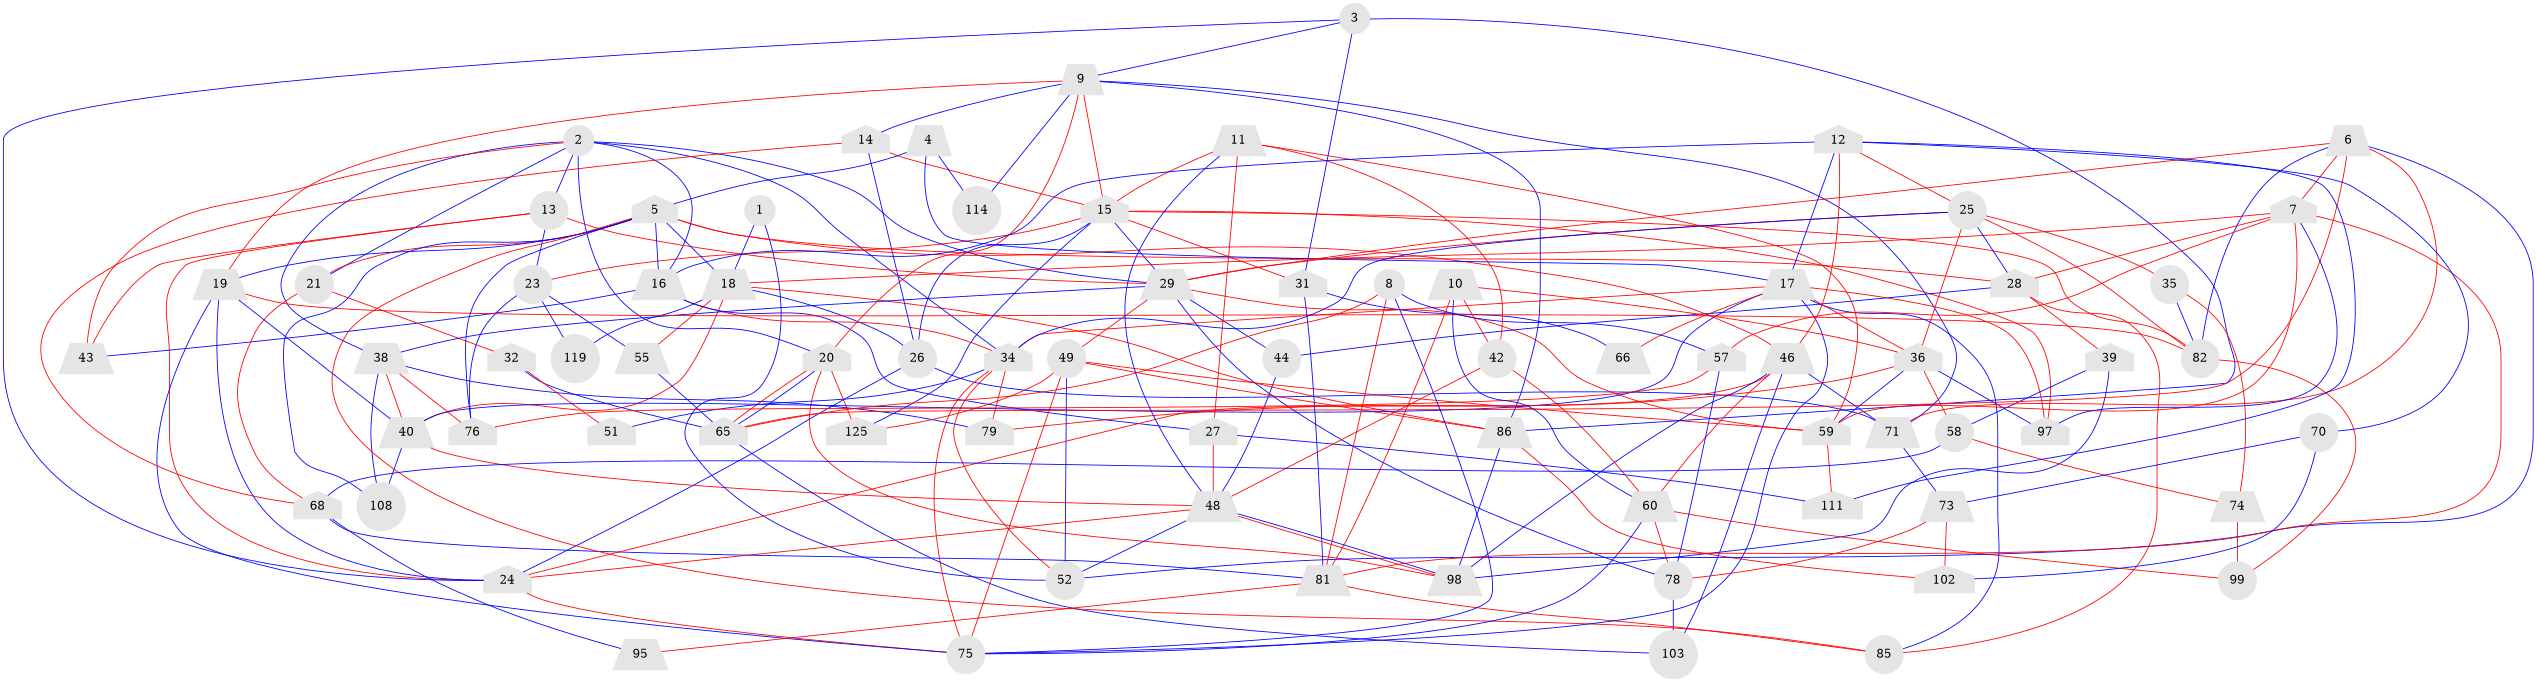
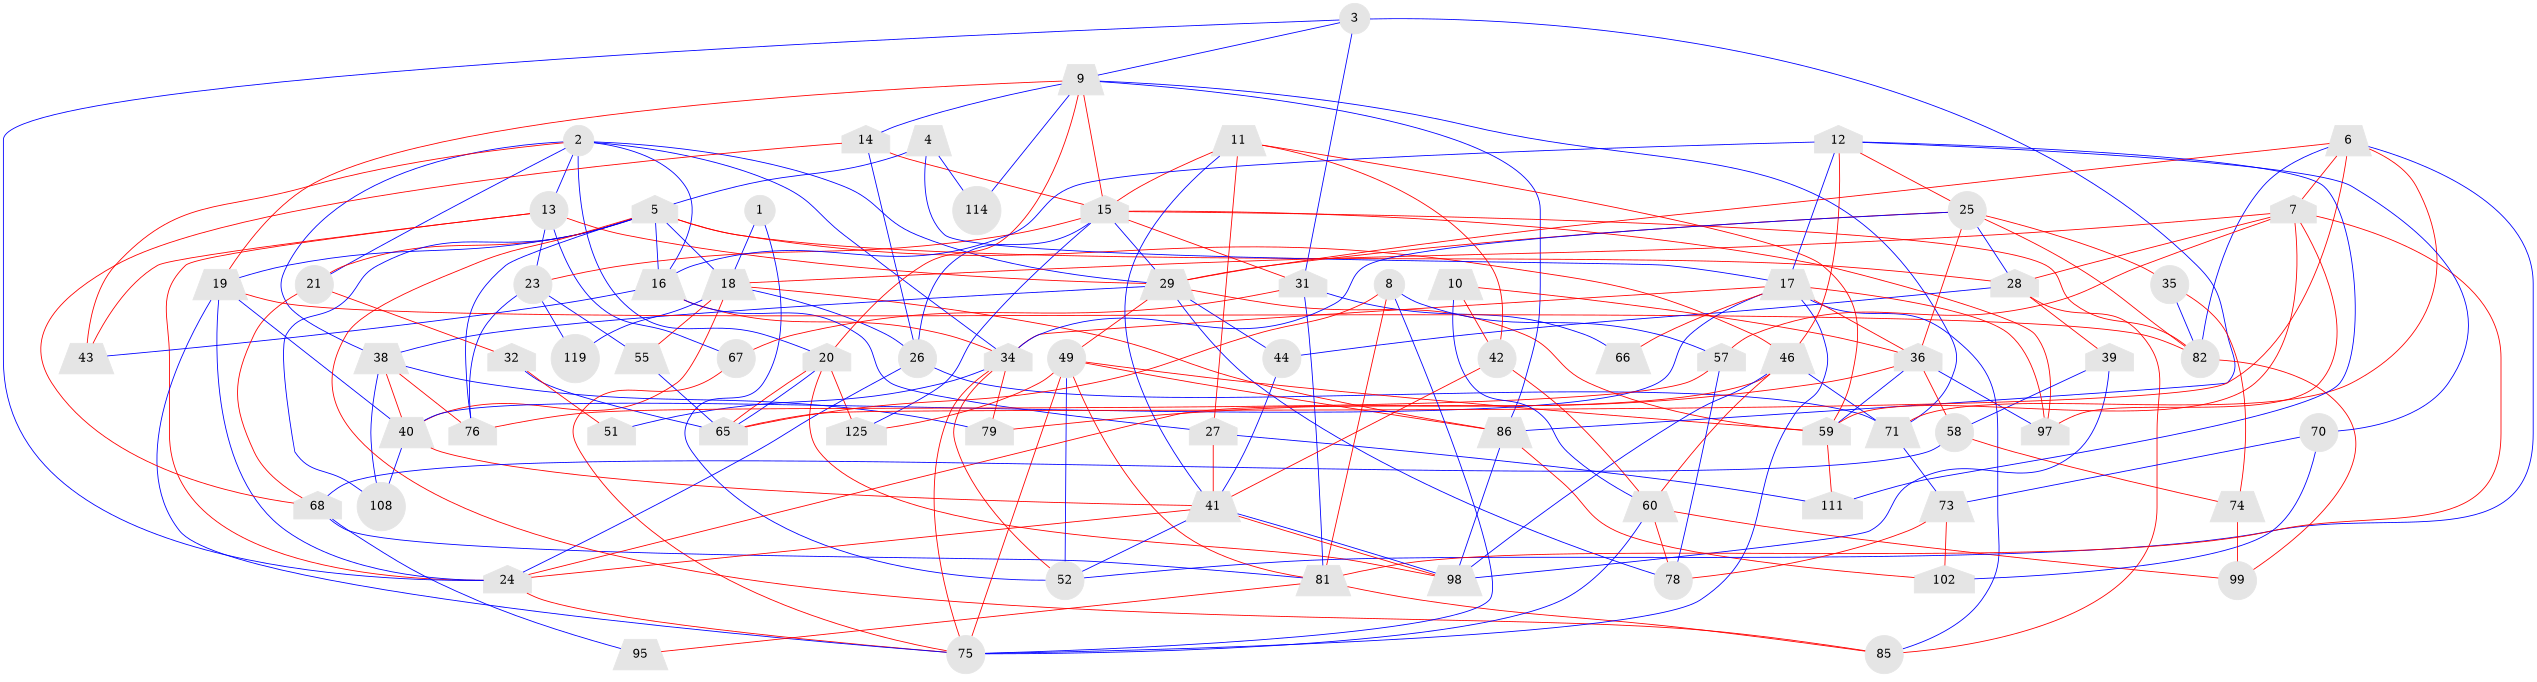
none -> (736, 359)
(2323, 378) -> (2323, 378)
(1395, 435) -> (1164, 518)
(1213, 507) -> (1213, 507)
(1673, 655) -> none
